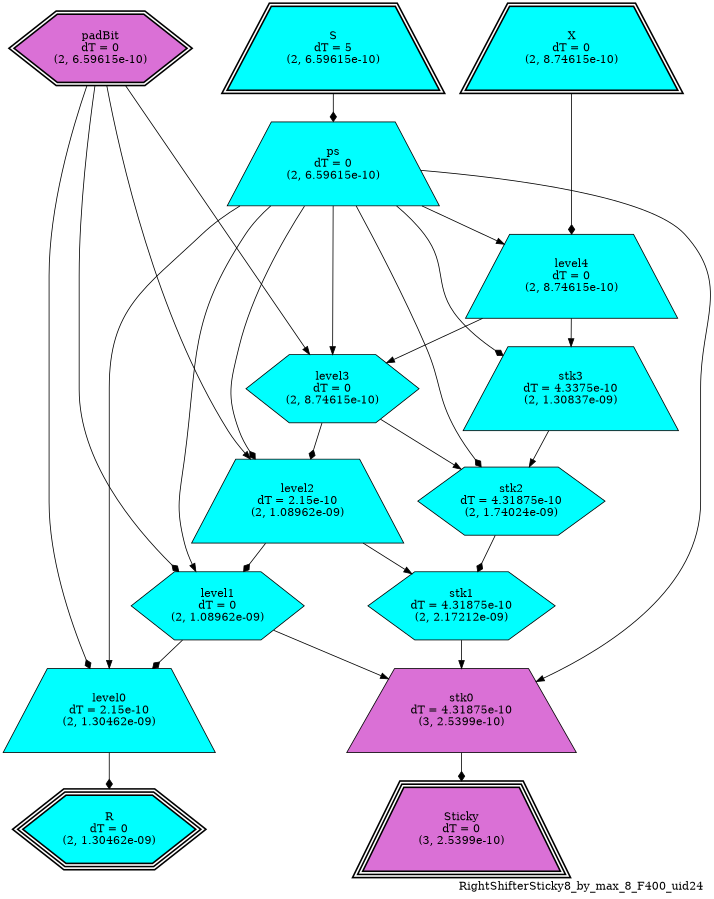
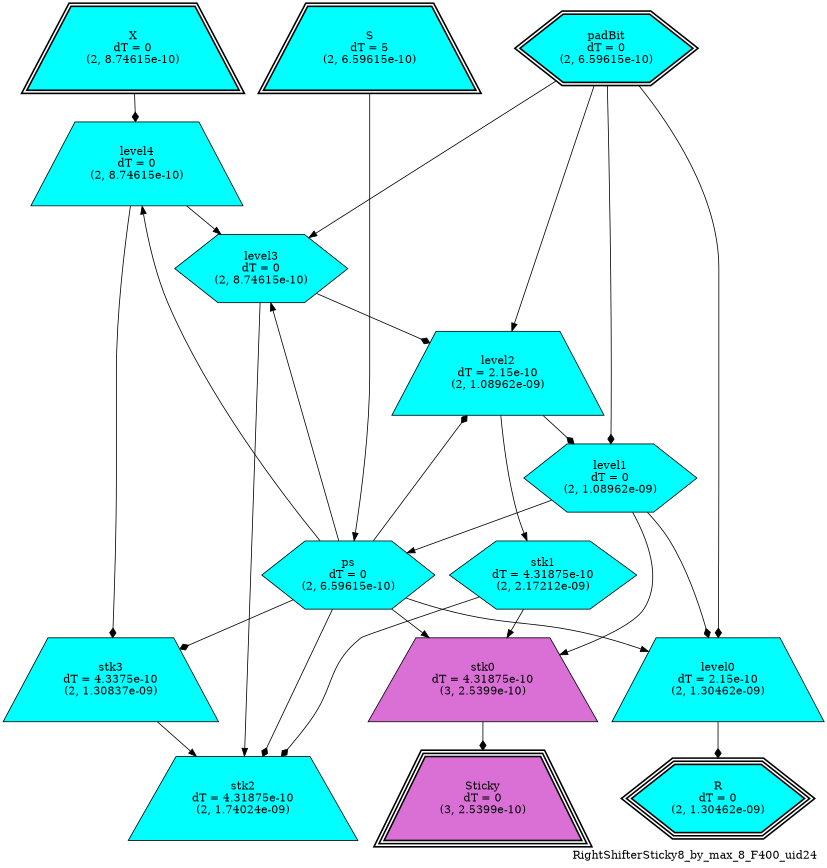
(101, 48) -> (606, 48)
(333, 103) -> (370, 302)
(333, 164) -> (348, 575)
(571, 328) -> (116, 417)
(193, 386) -> (483, 525)
(511, 501) -> (243, 798)
(489, 549) -> (358, 641)
